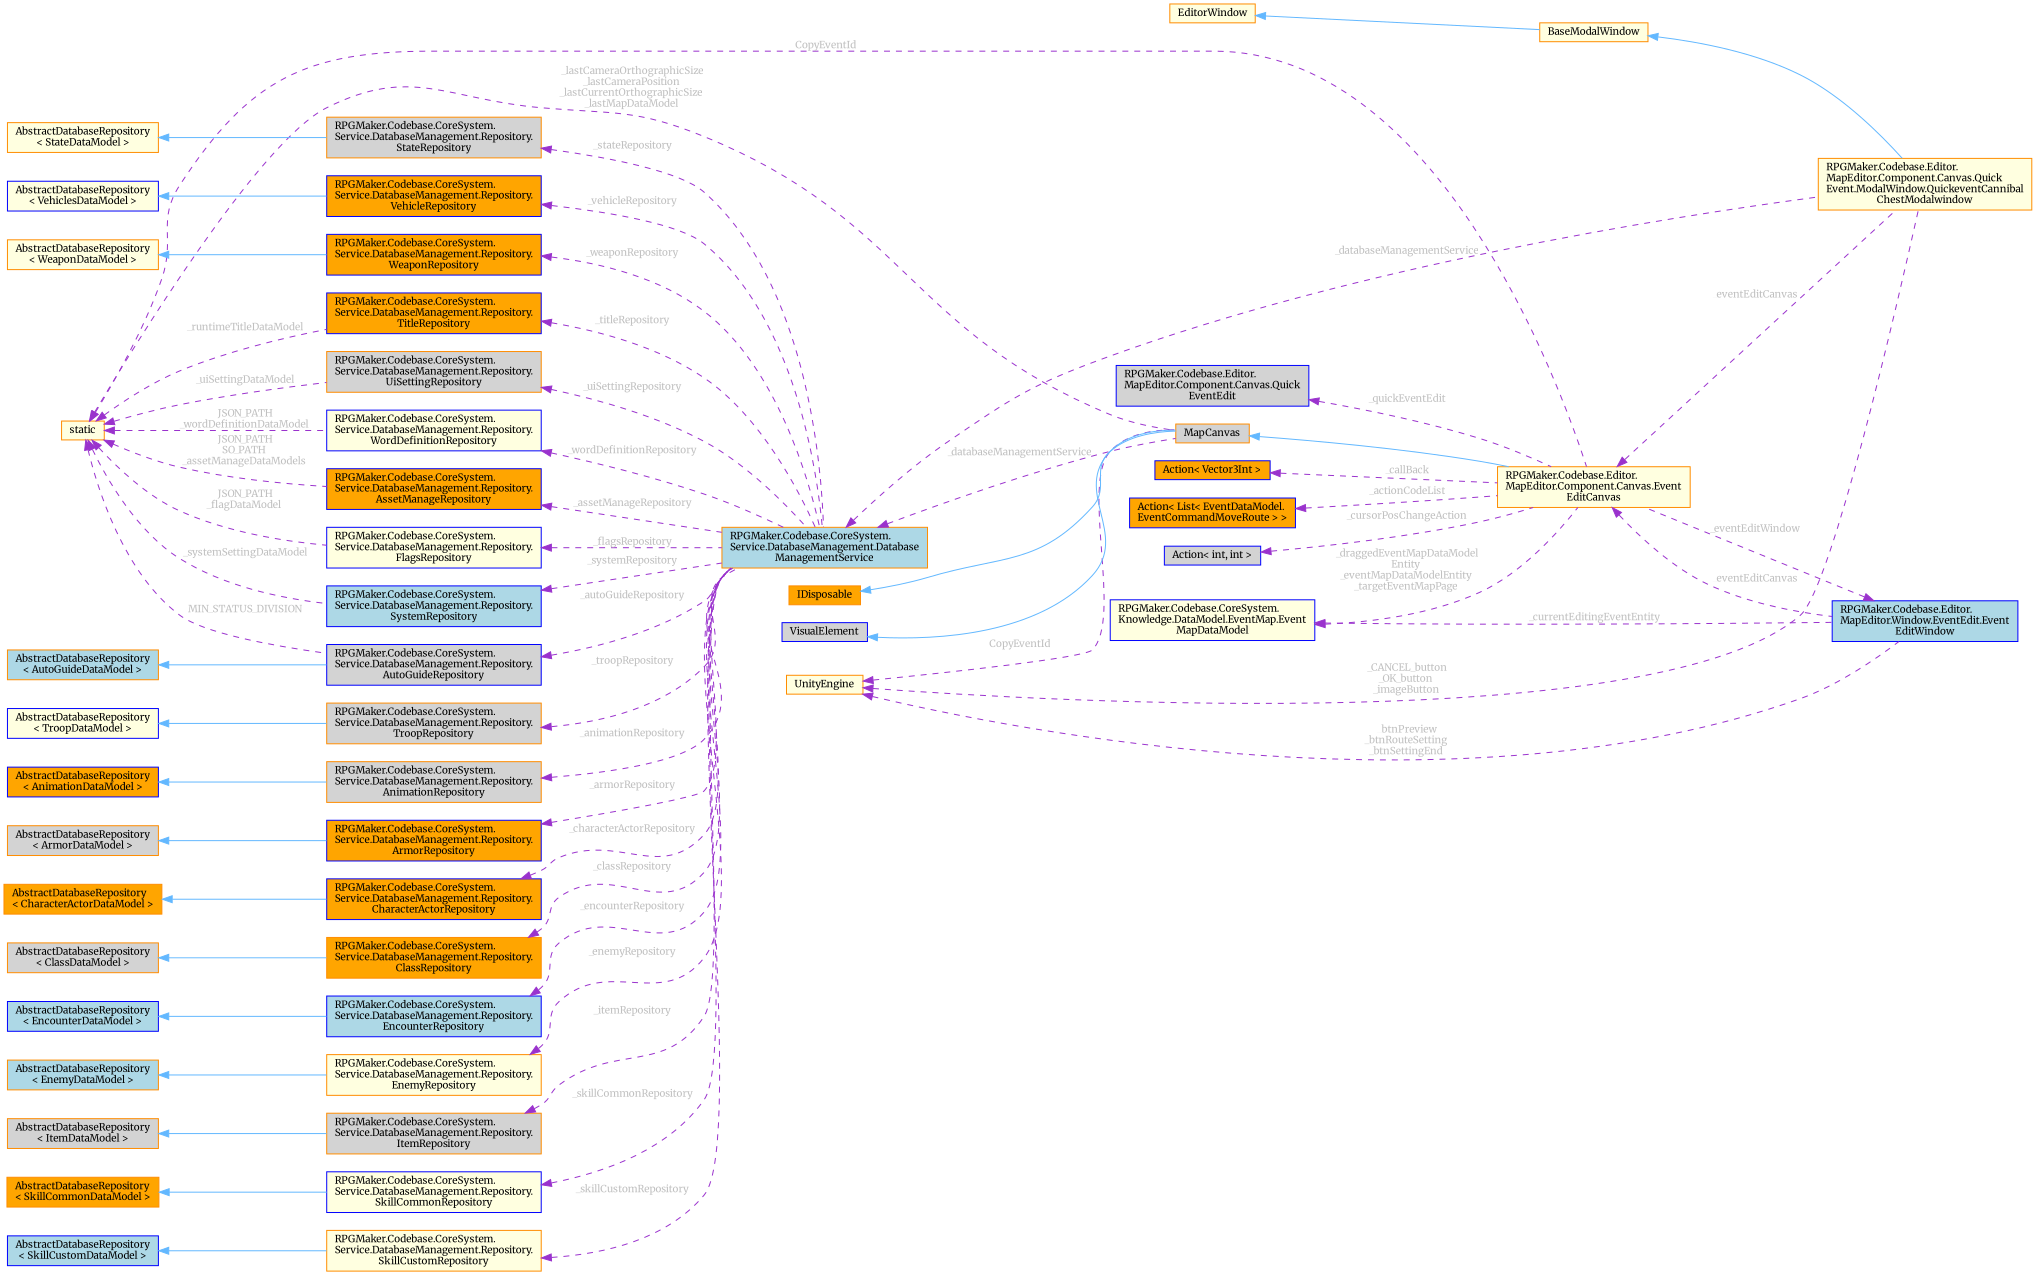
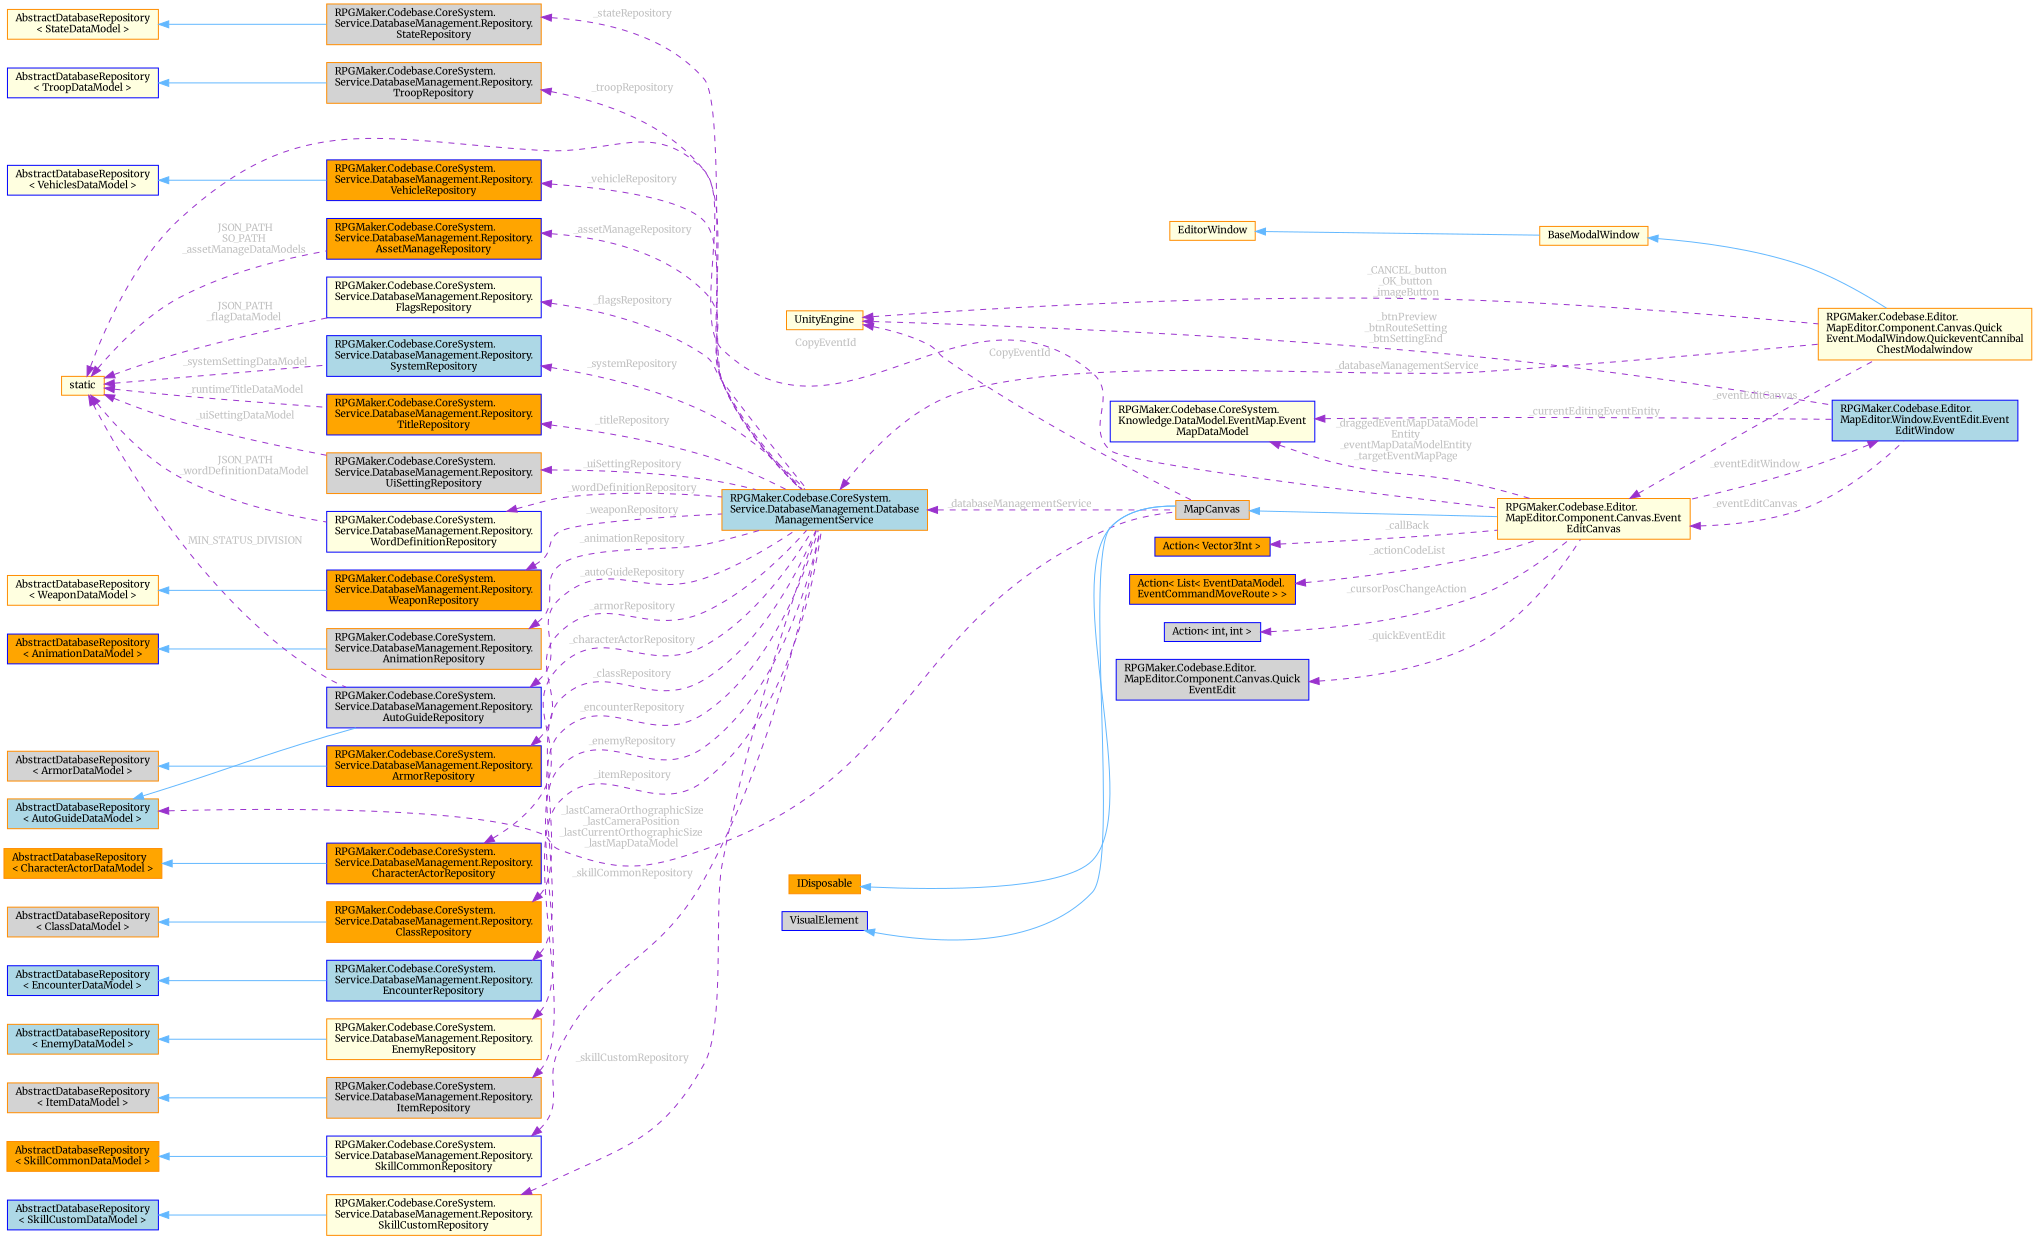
(603, 112) -> (698, 852)
